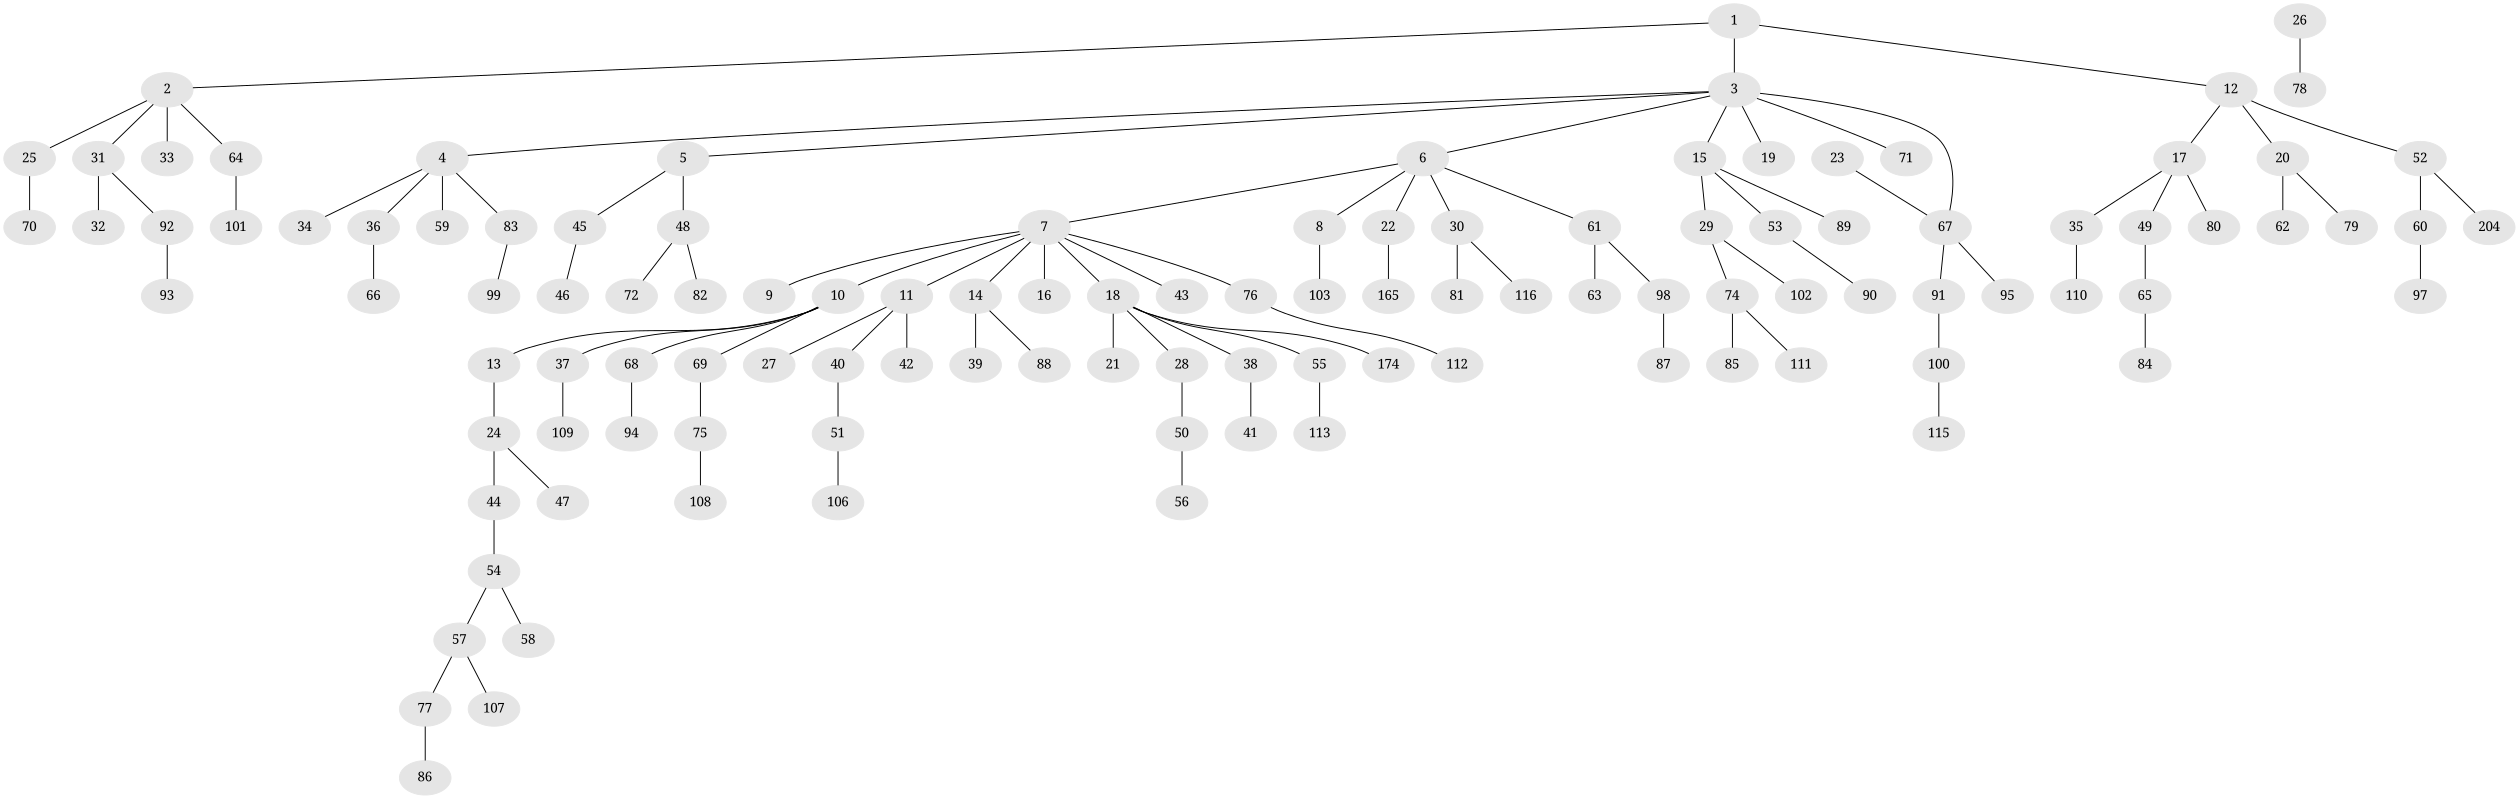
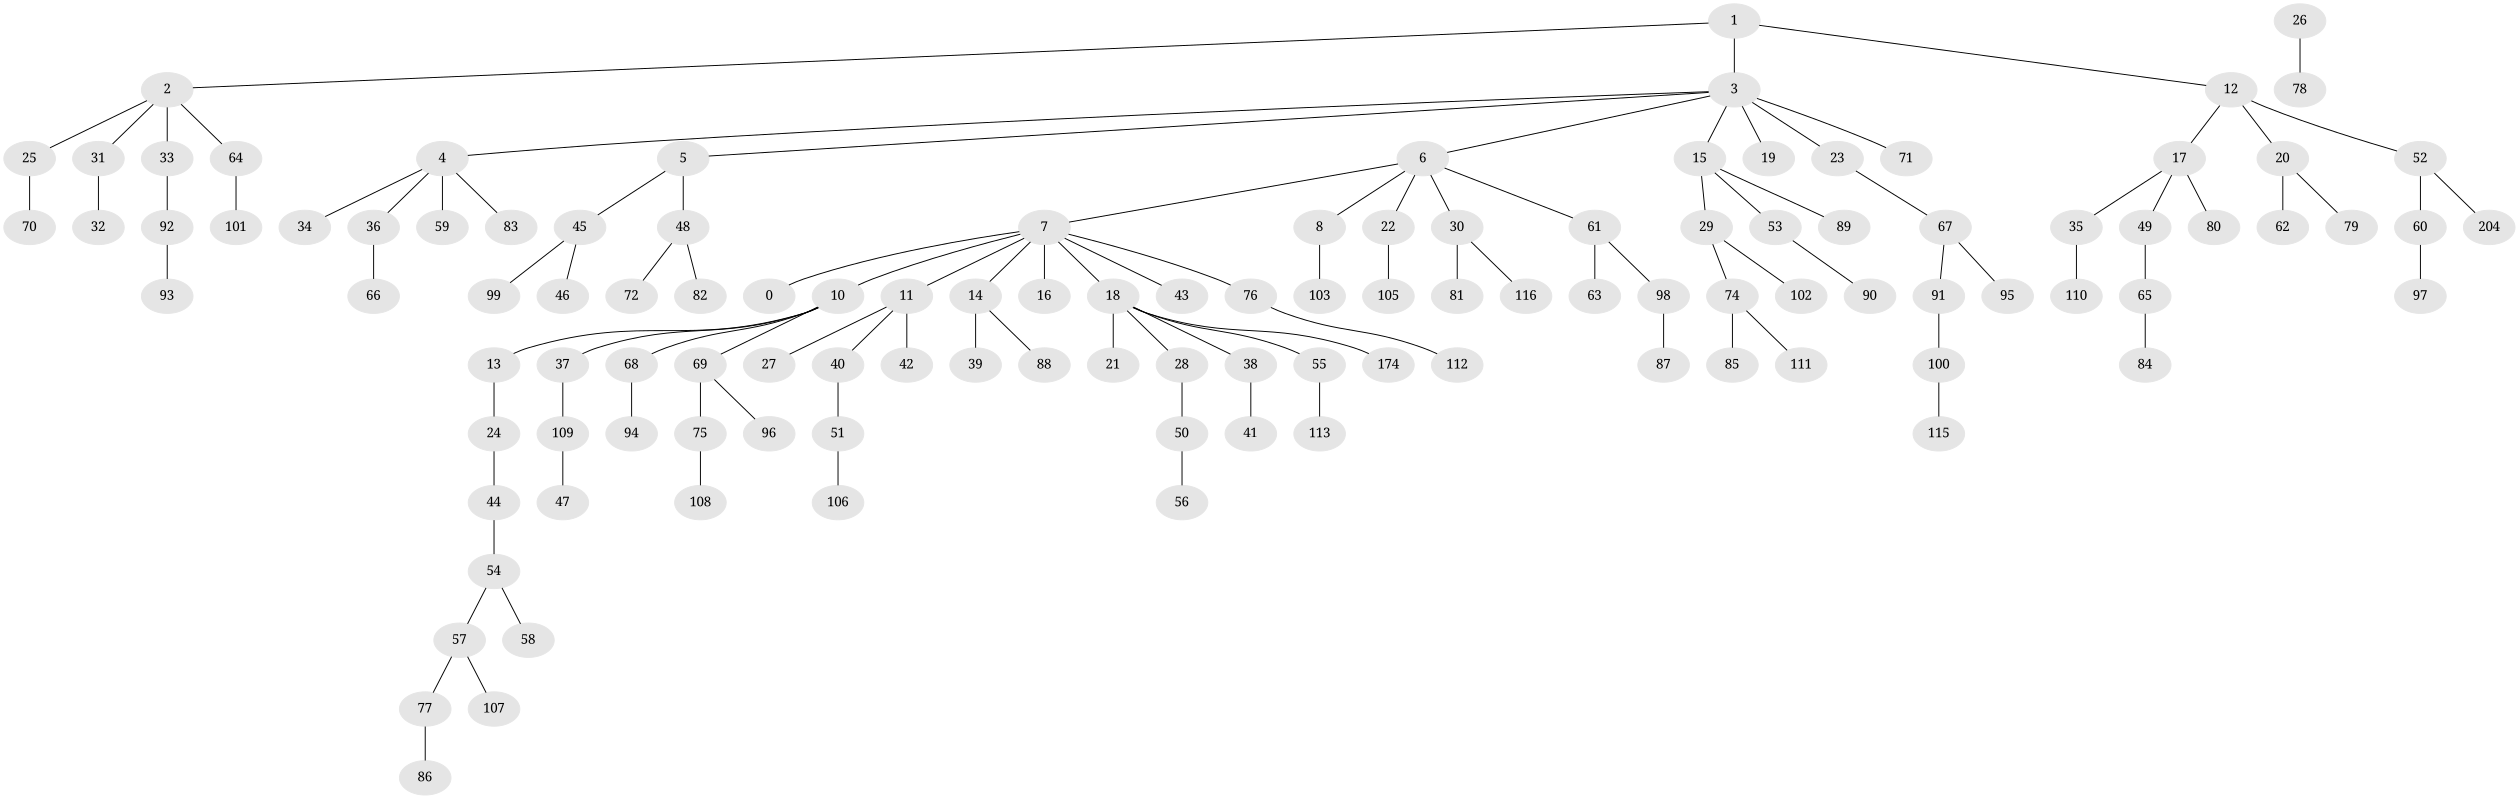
(1888, 116) -> (1786, 124)
(133, 193) -> (167, 193)
(503, 262) -> (537, 262)
(769, 296) -> (769, 296)
(1388, 296) -> (1388, 296)
none -> (769, 434)
(528, 468) -> (563, 468)
